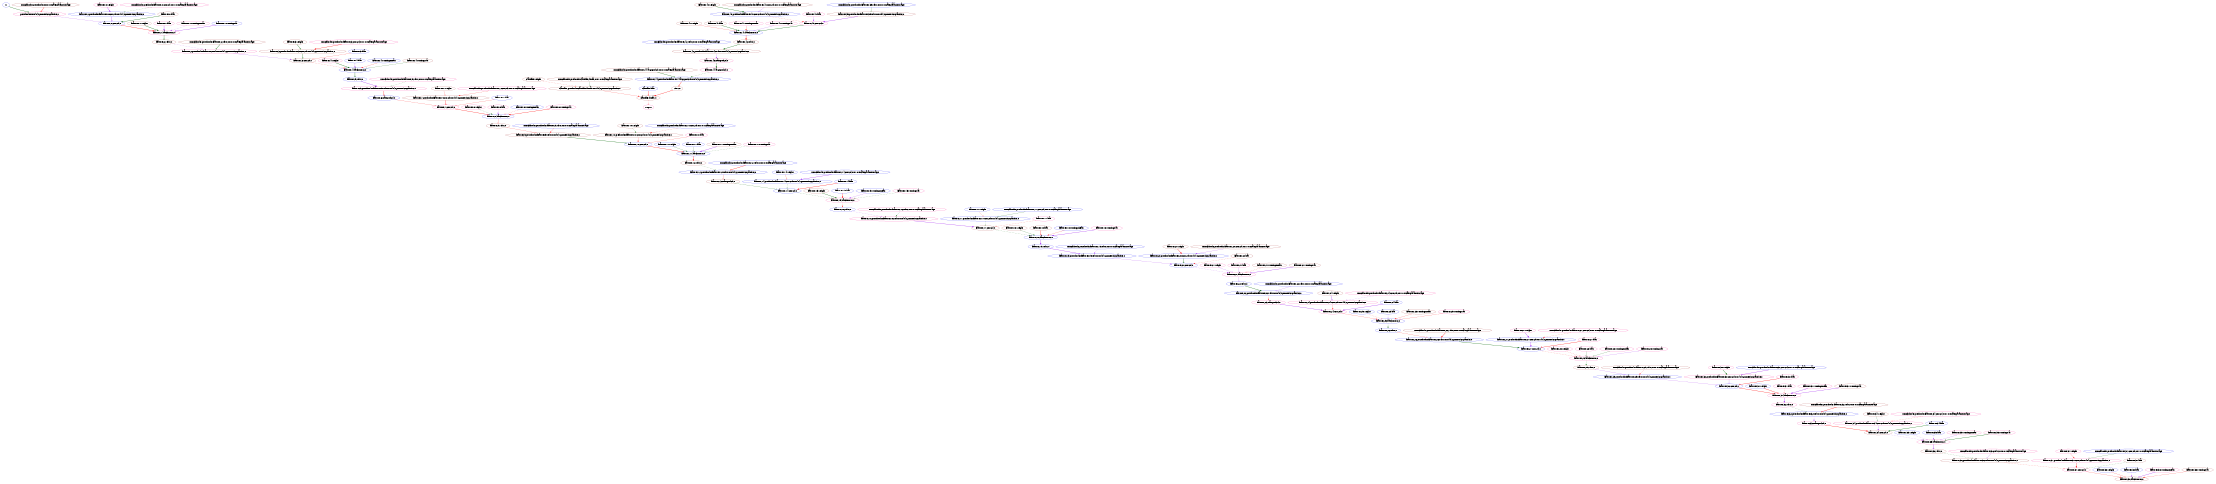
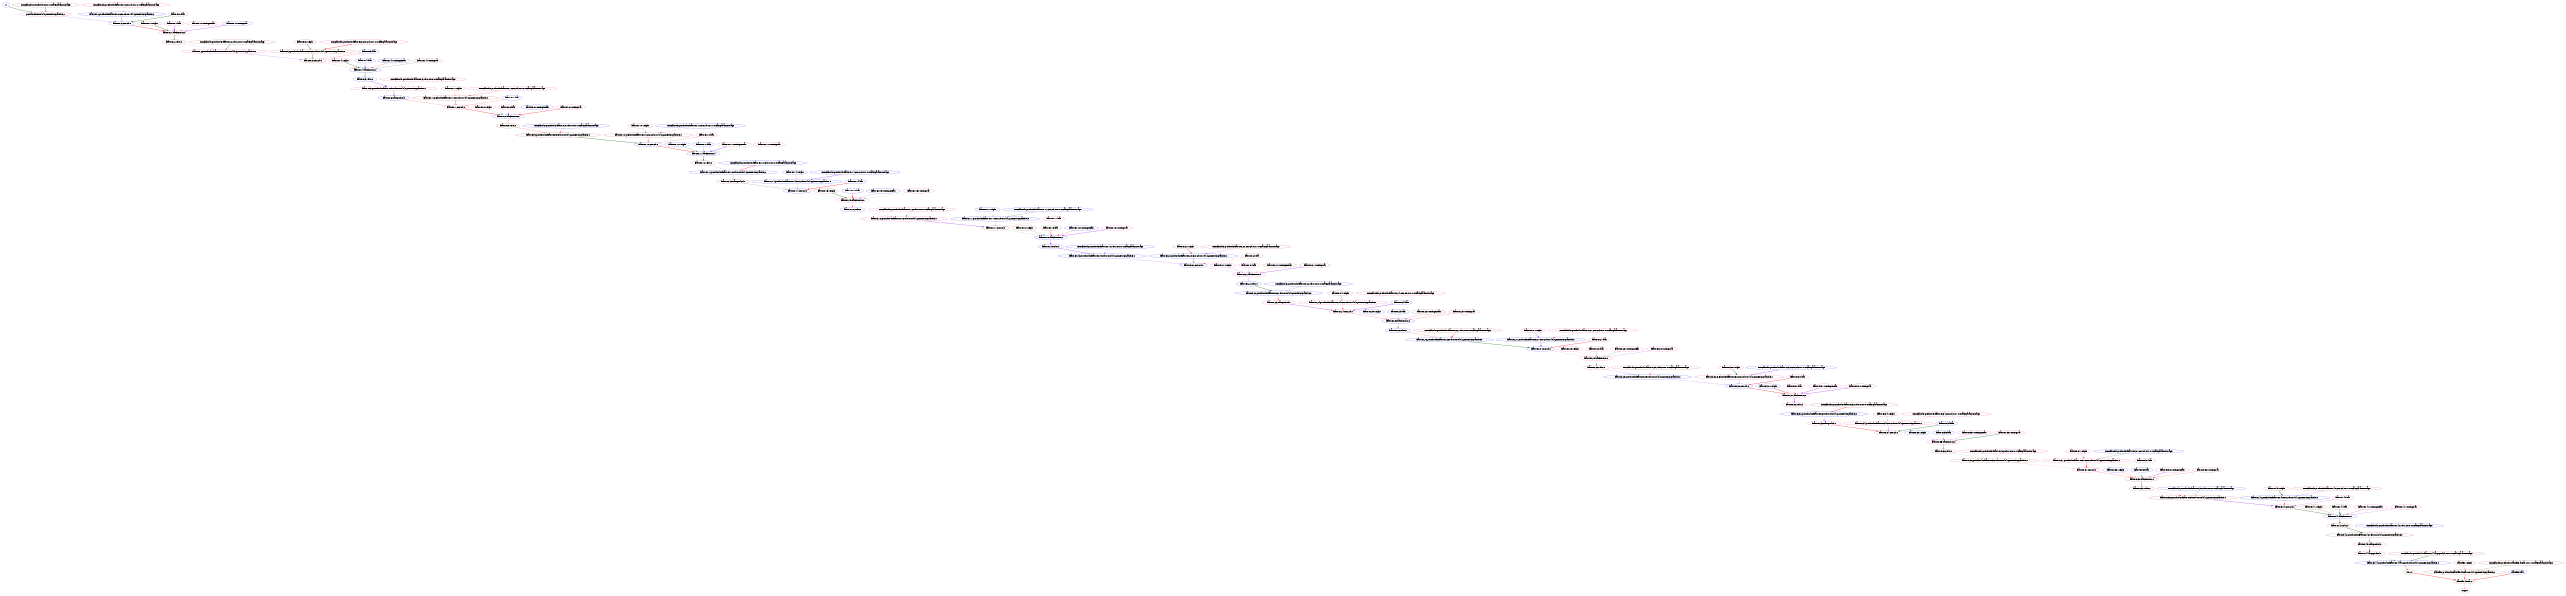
(106, 5) -> none
none -> (2142, 489)
